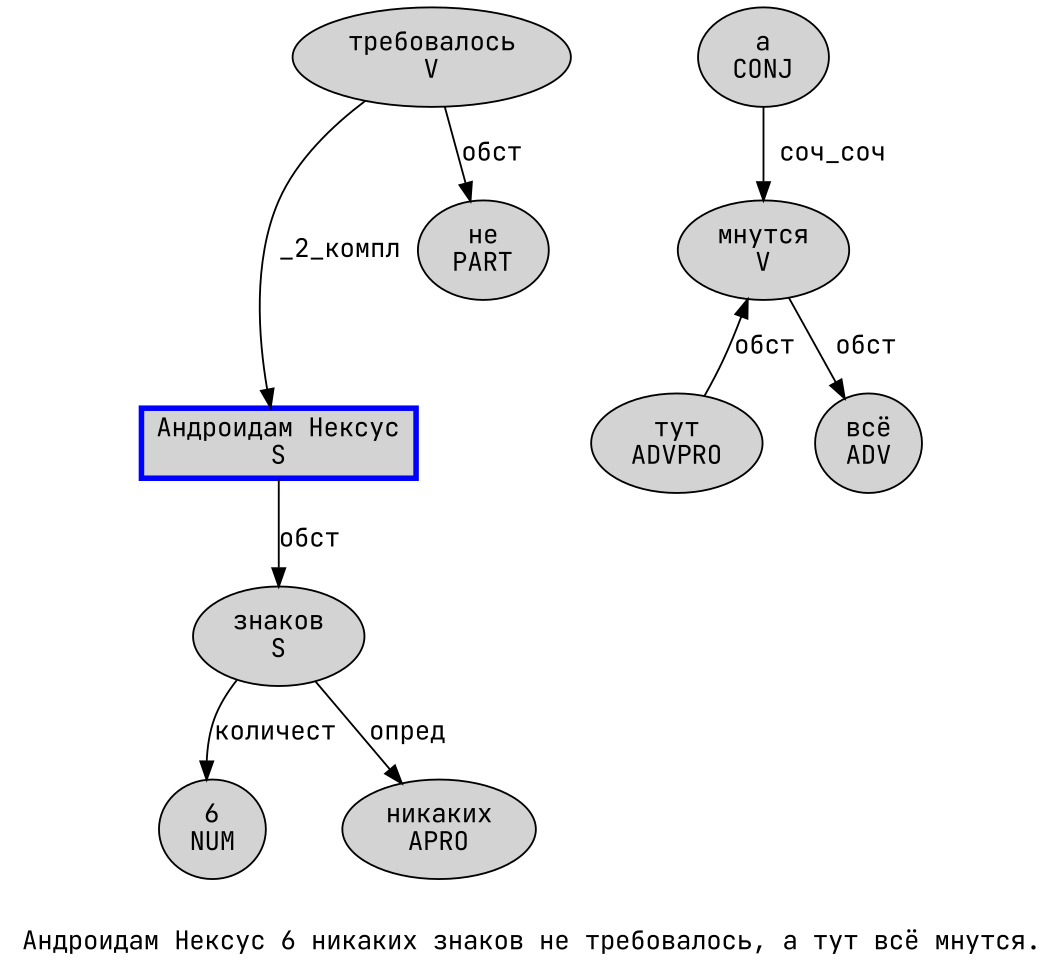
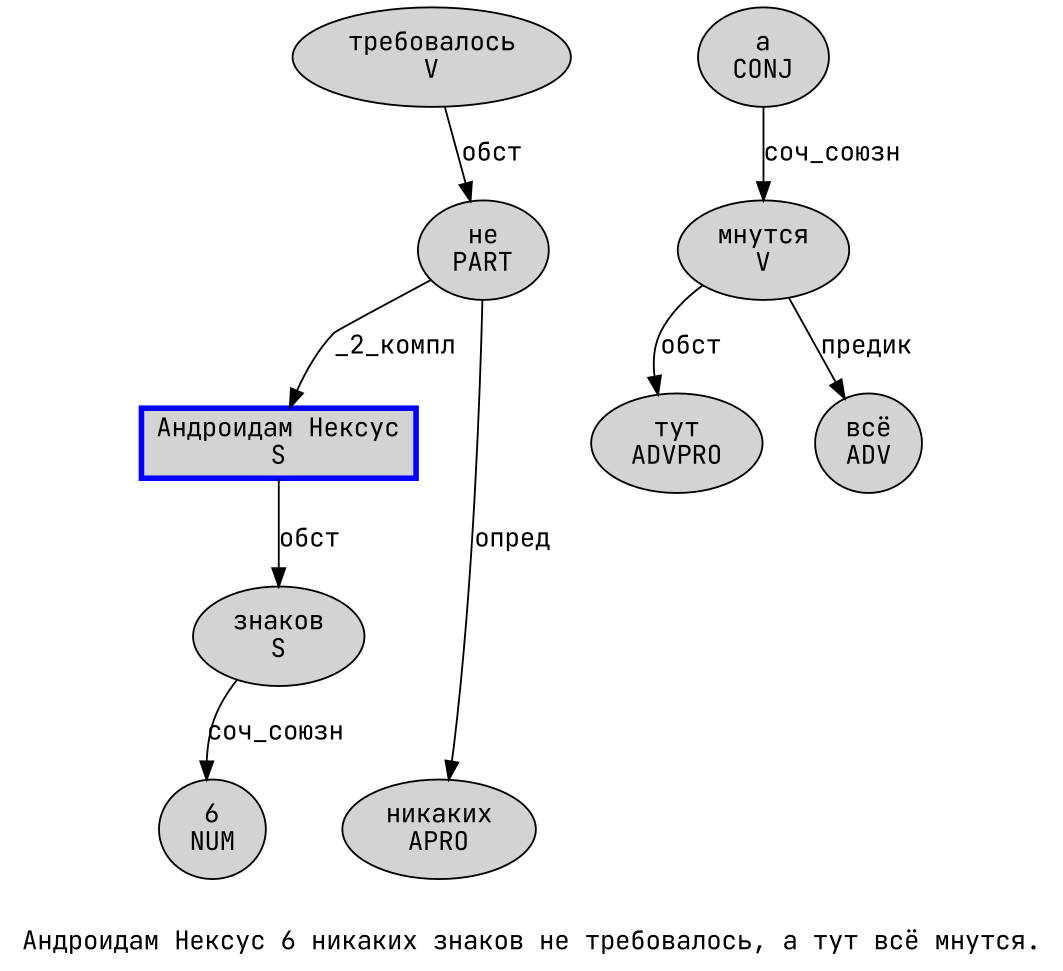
(833, 154) -> (833, 154)
(269, 228) -> (352, 323)
(867, 347) -> (867, 347)
(725, 357) -> (665, 324)
(353, 725) -> (473, 531)
(276, 733) -> (276, 733)
